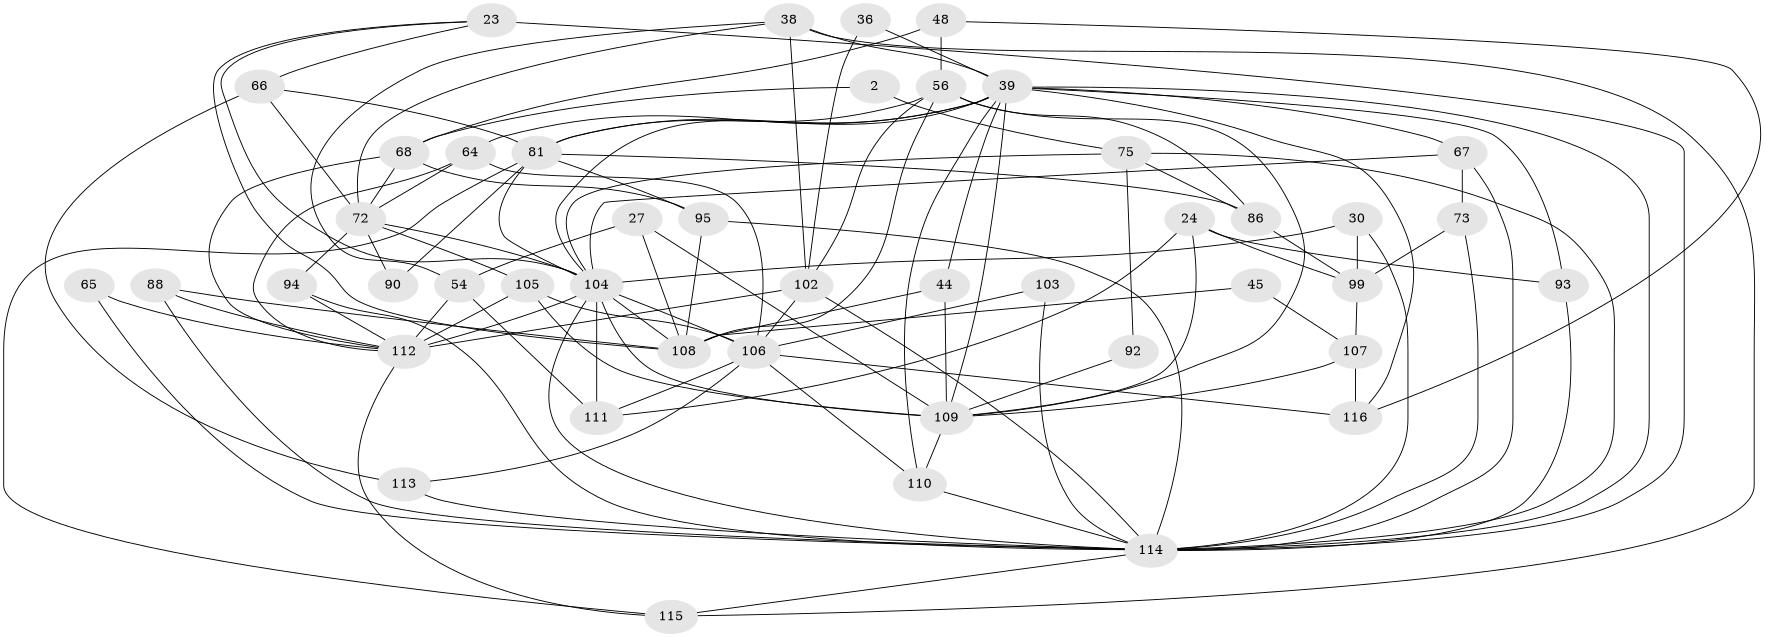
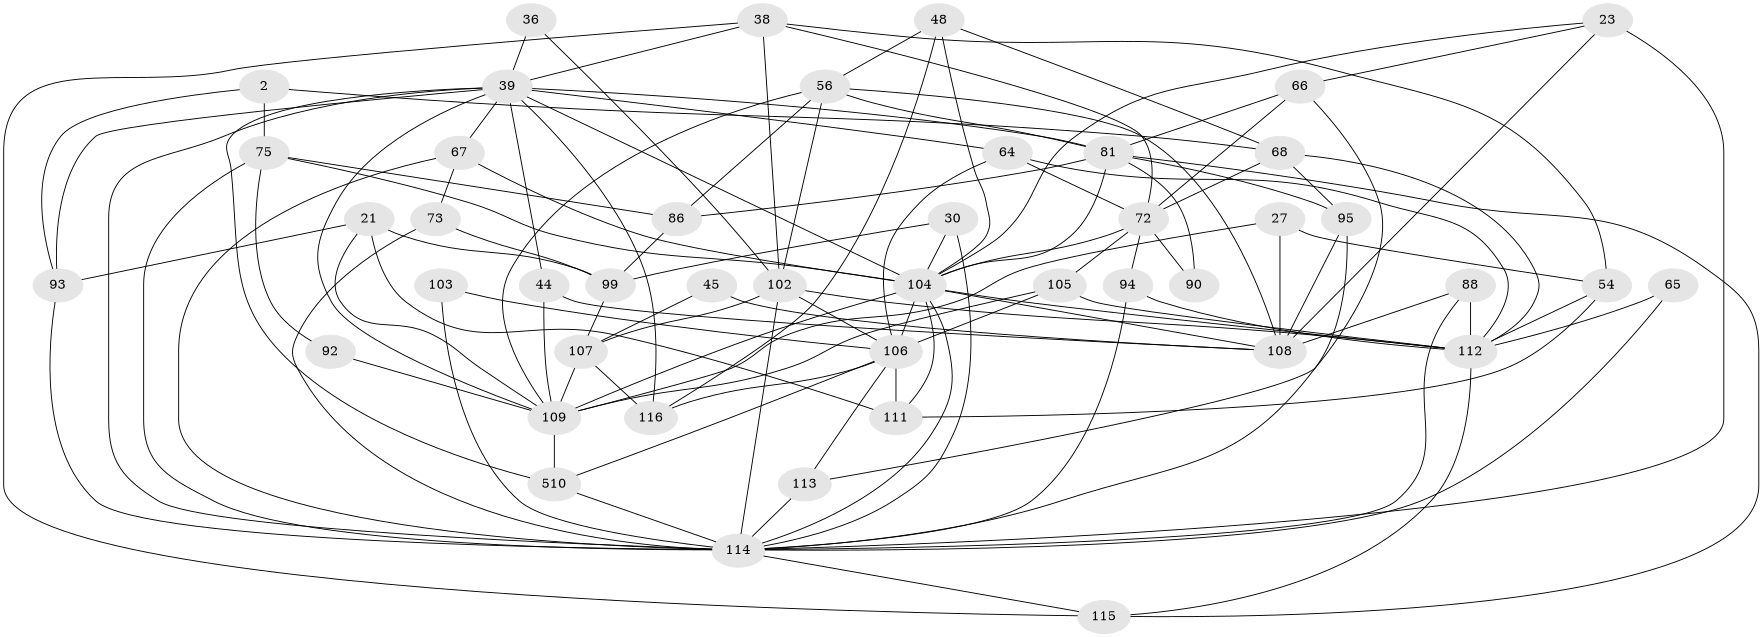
none -> (81, 123)
none -> (972, 160)
(1190, 219) -> (369, 219)
none -> (677, 320)
(920, 484) -> (554, 484)
